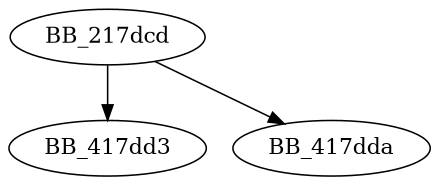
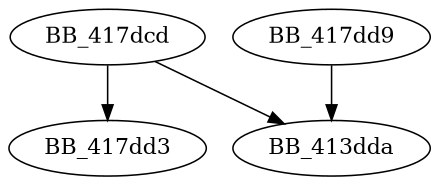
(108, 37) -> (108, 37)
none -> (332, 37)
(332, 148) -> (332, 148)
